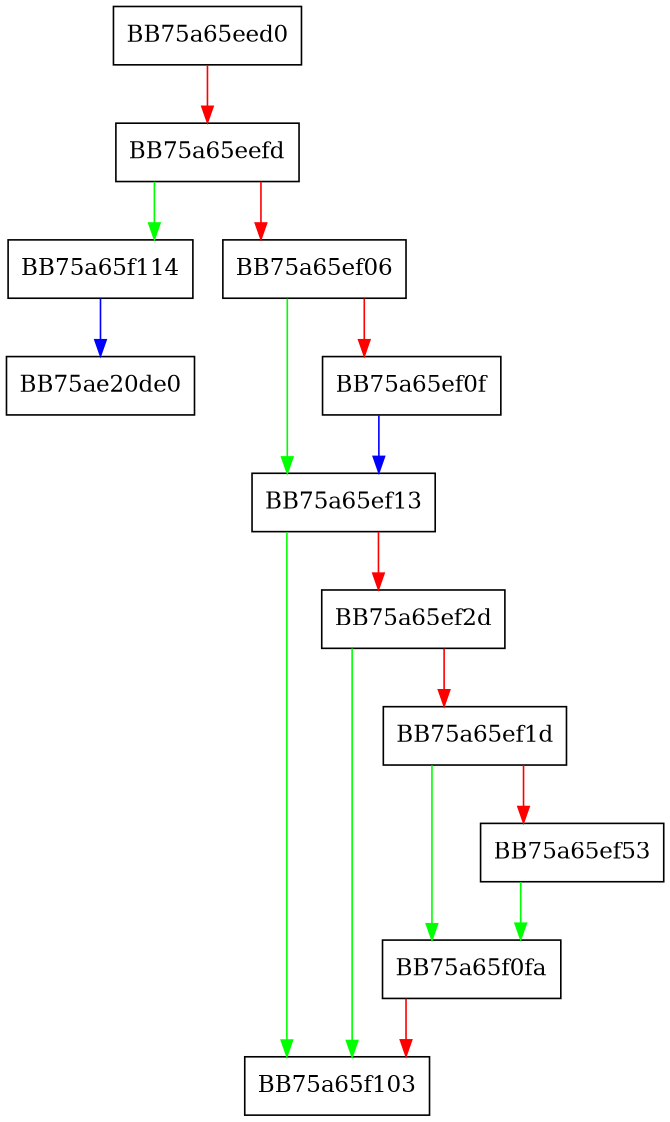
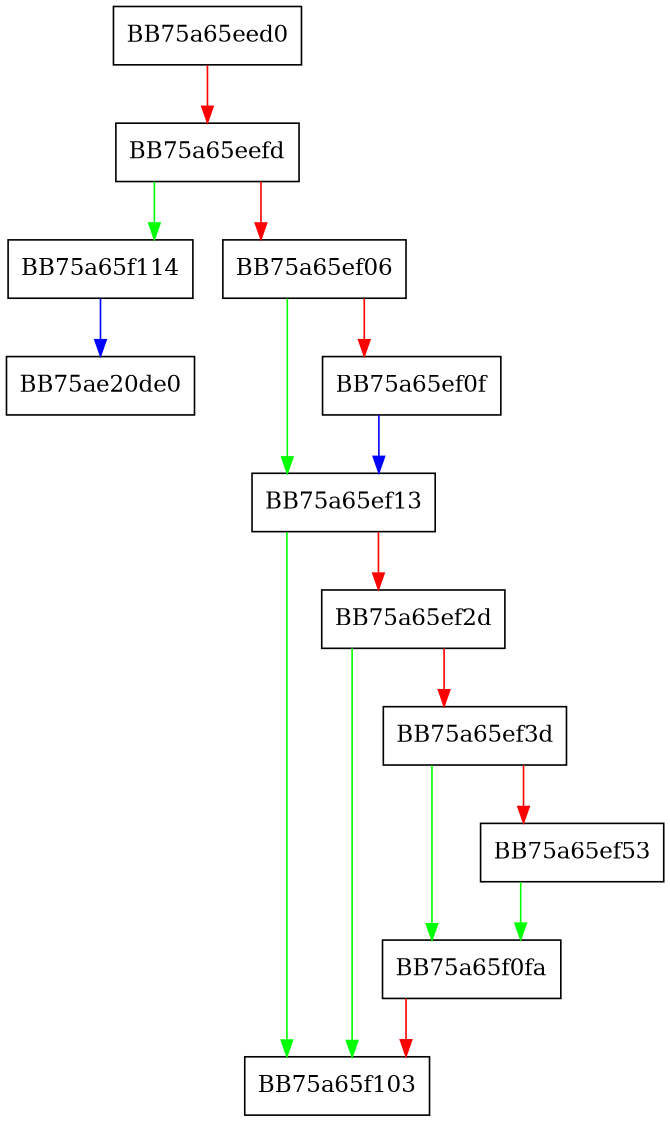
(475, 736) -> (475, 736)
